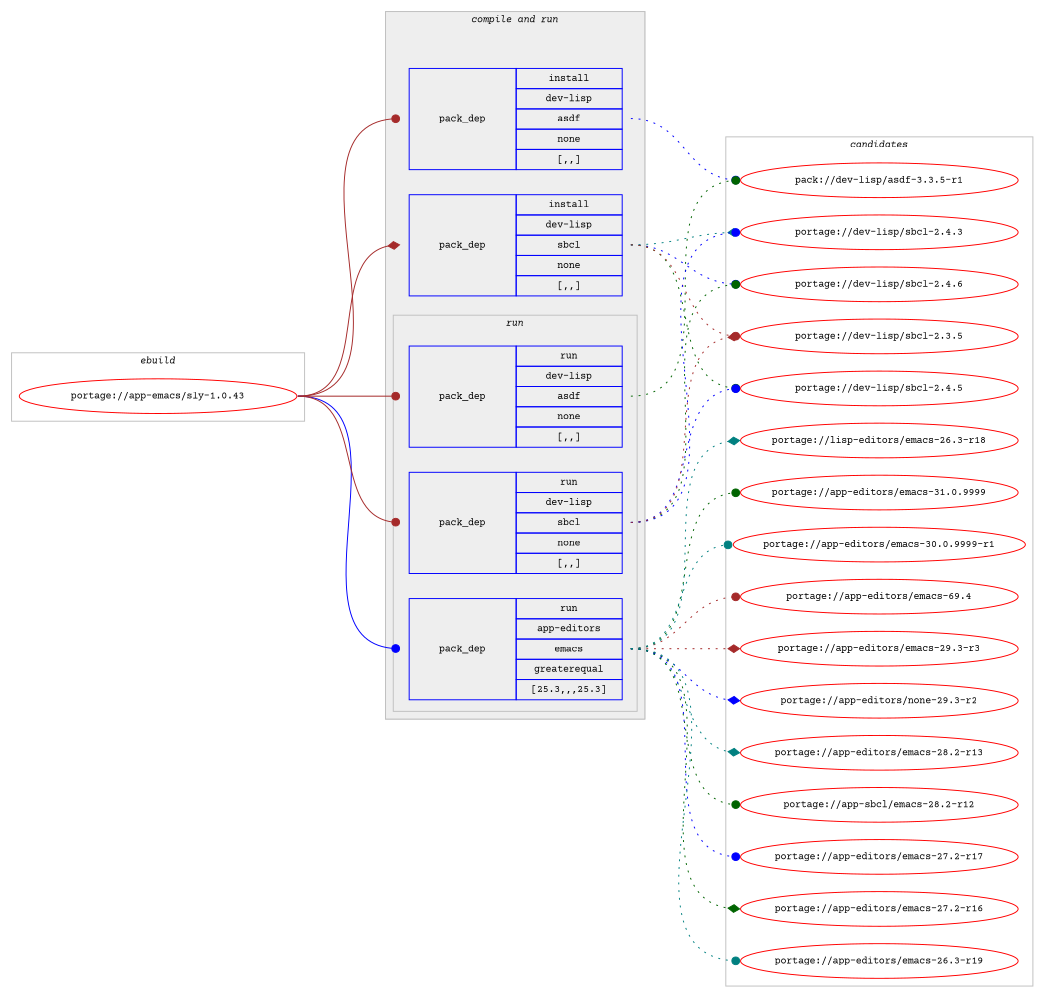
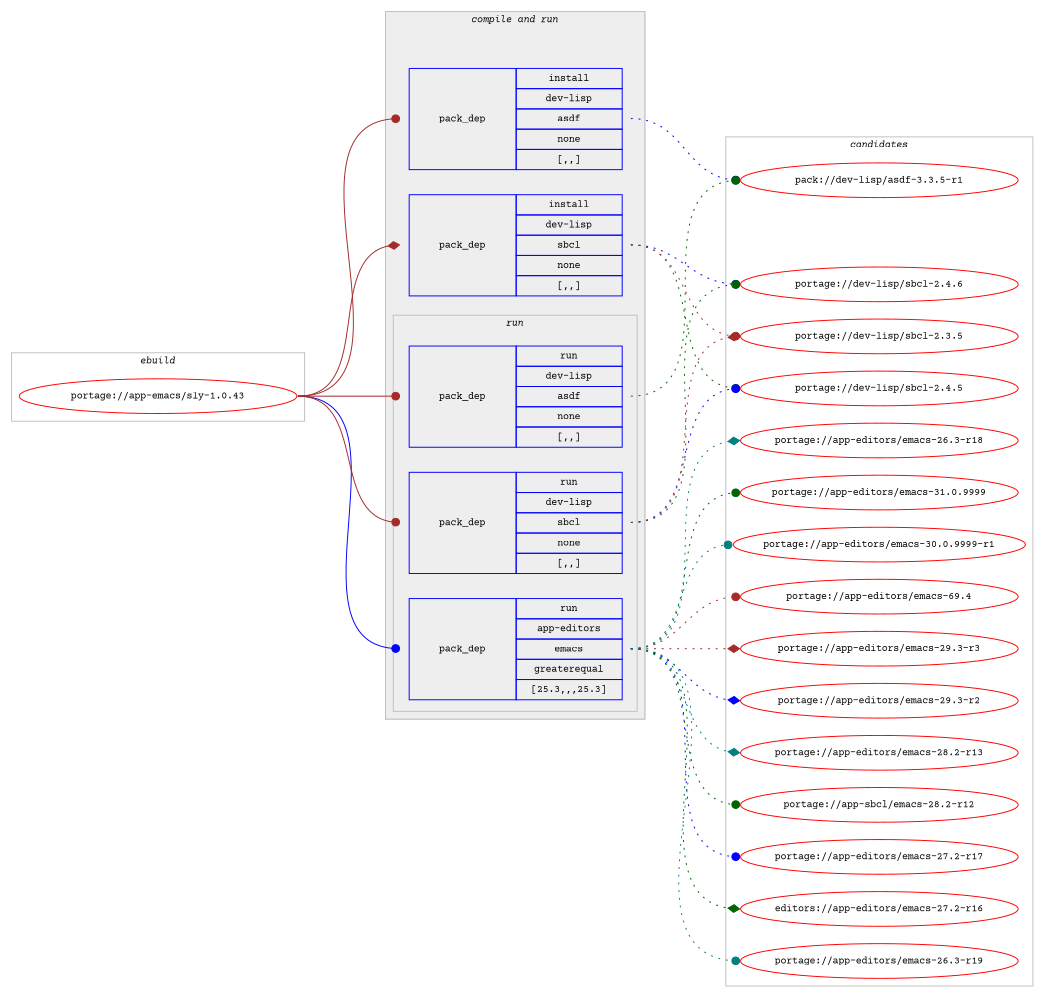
(879, 232) -> none
(879, 440) -> (879, 440)
(879, 701) -> (879, 701)
(879, 909) -> (879, 909)
